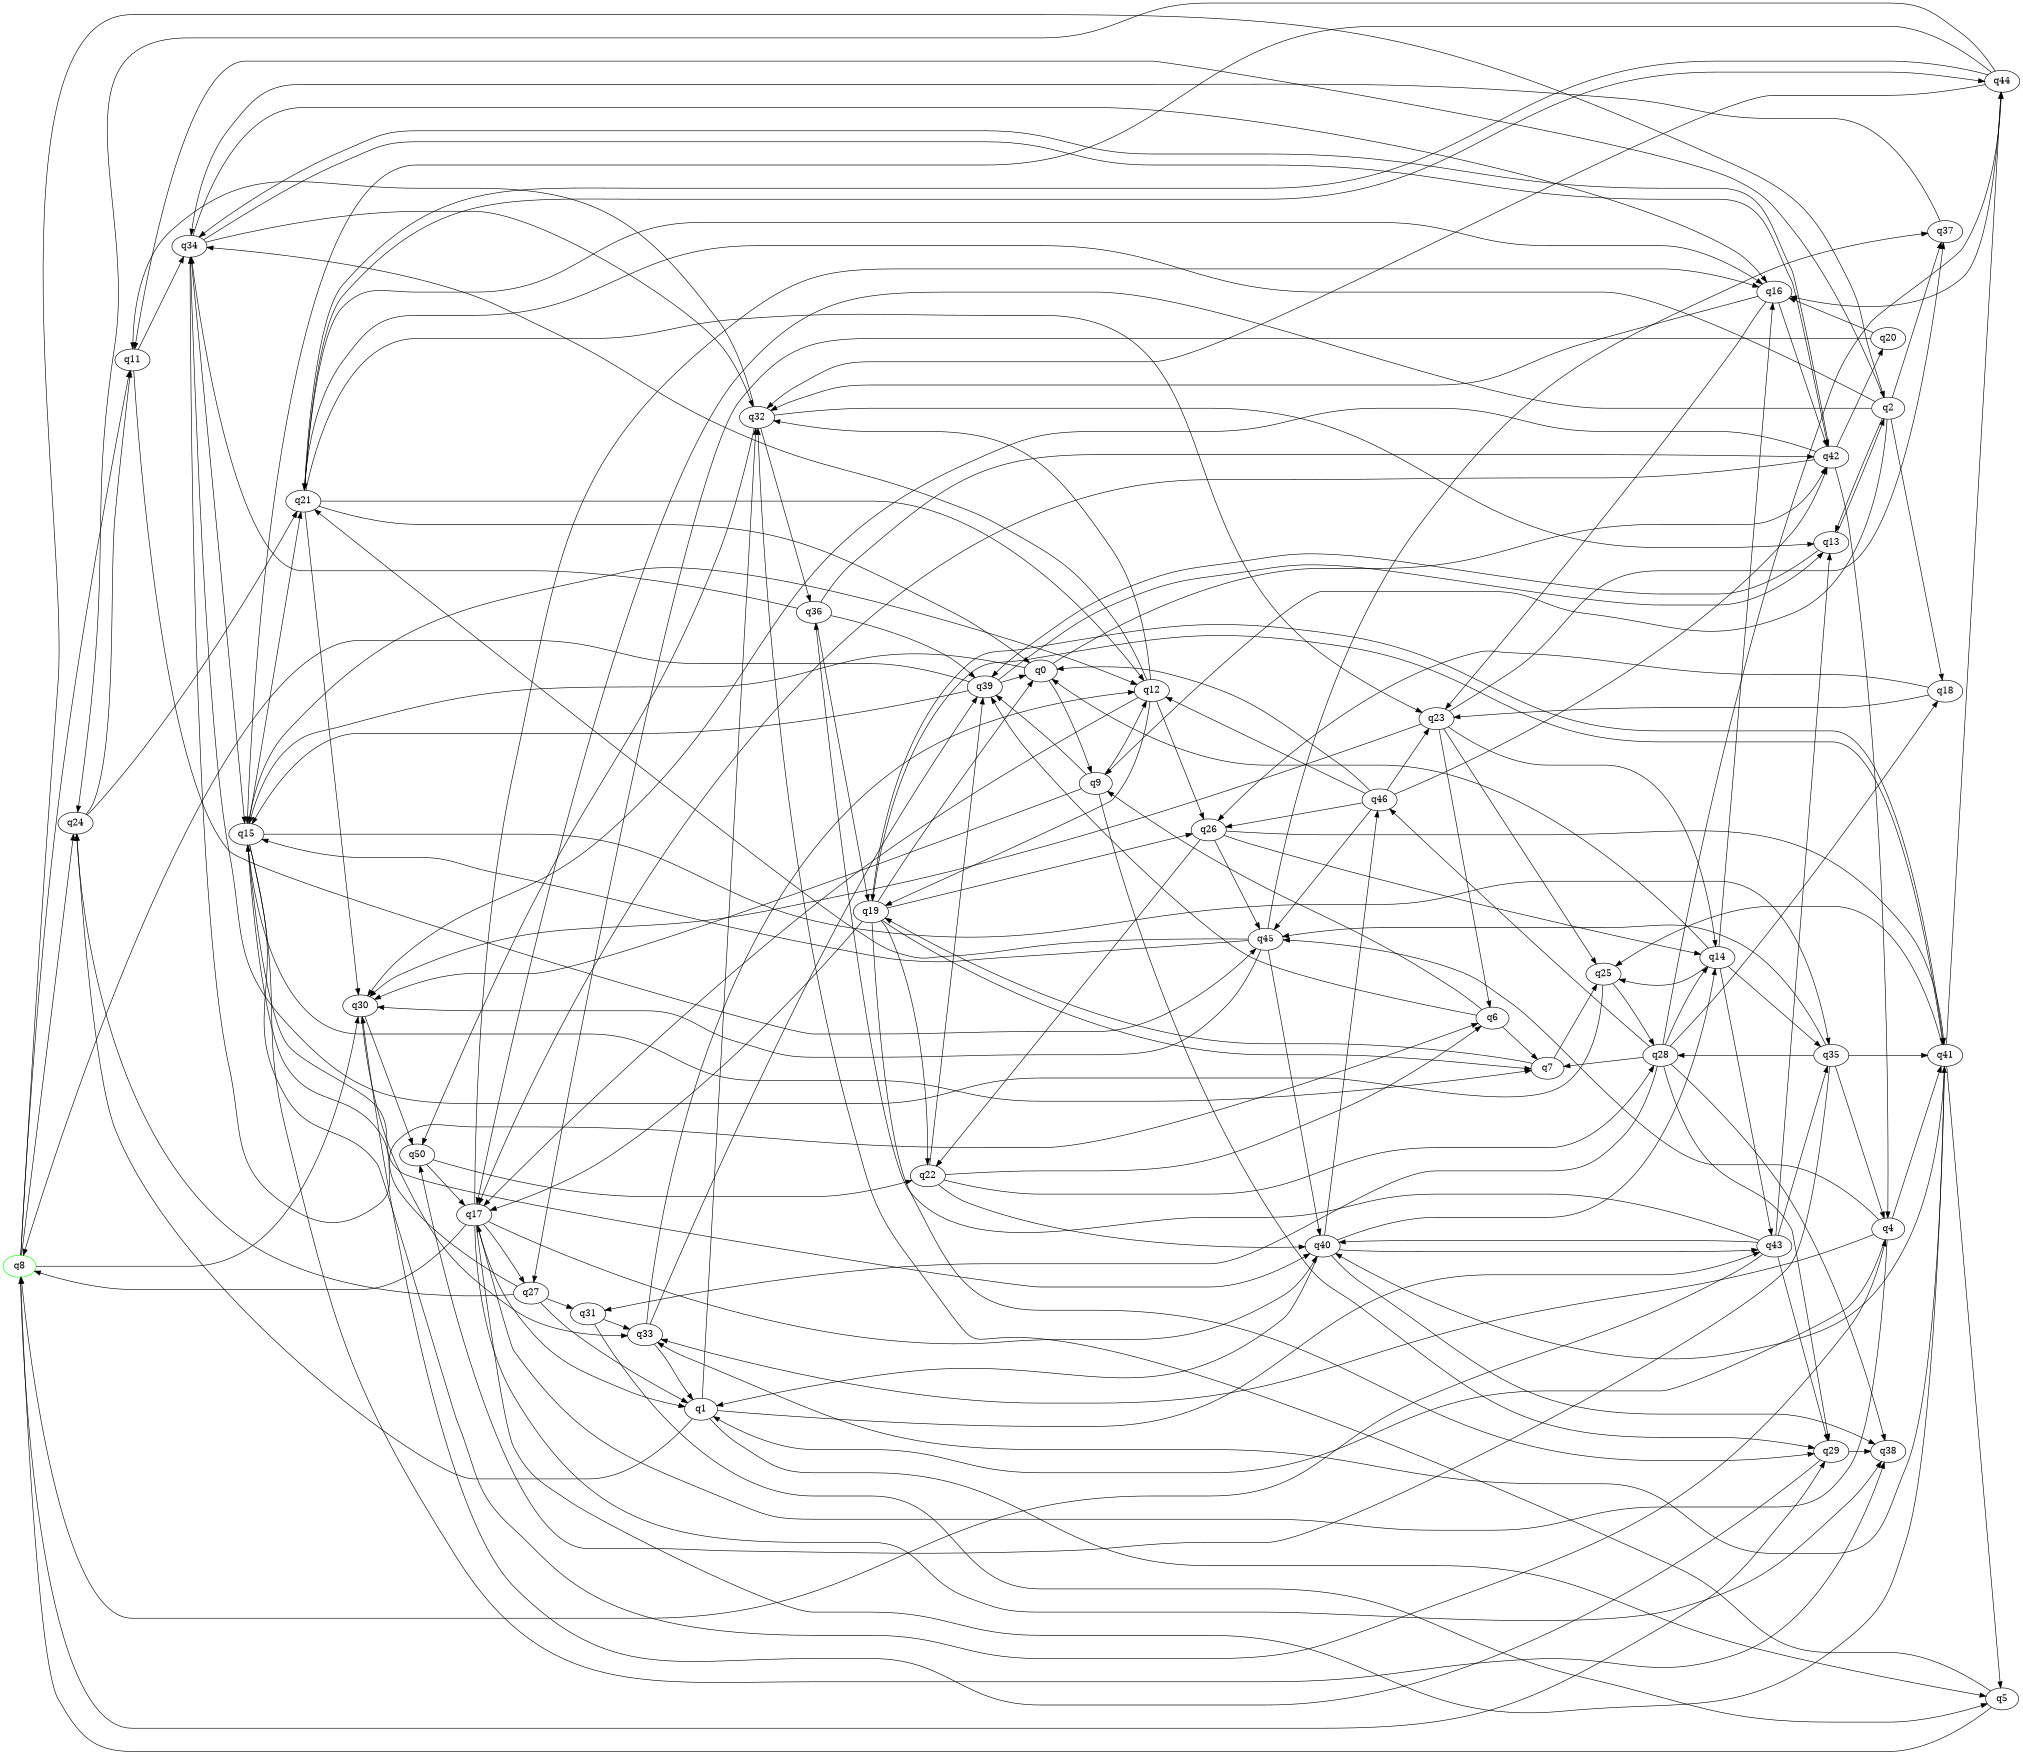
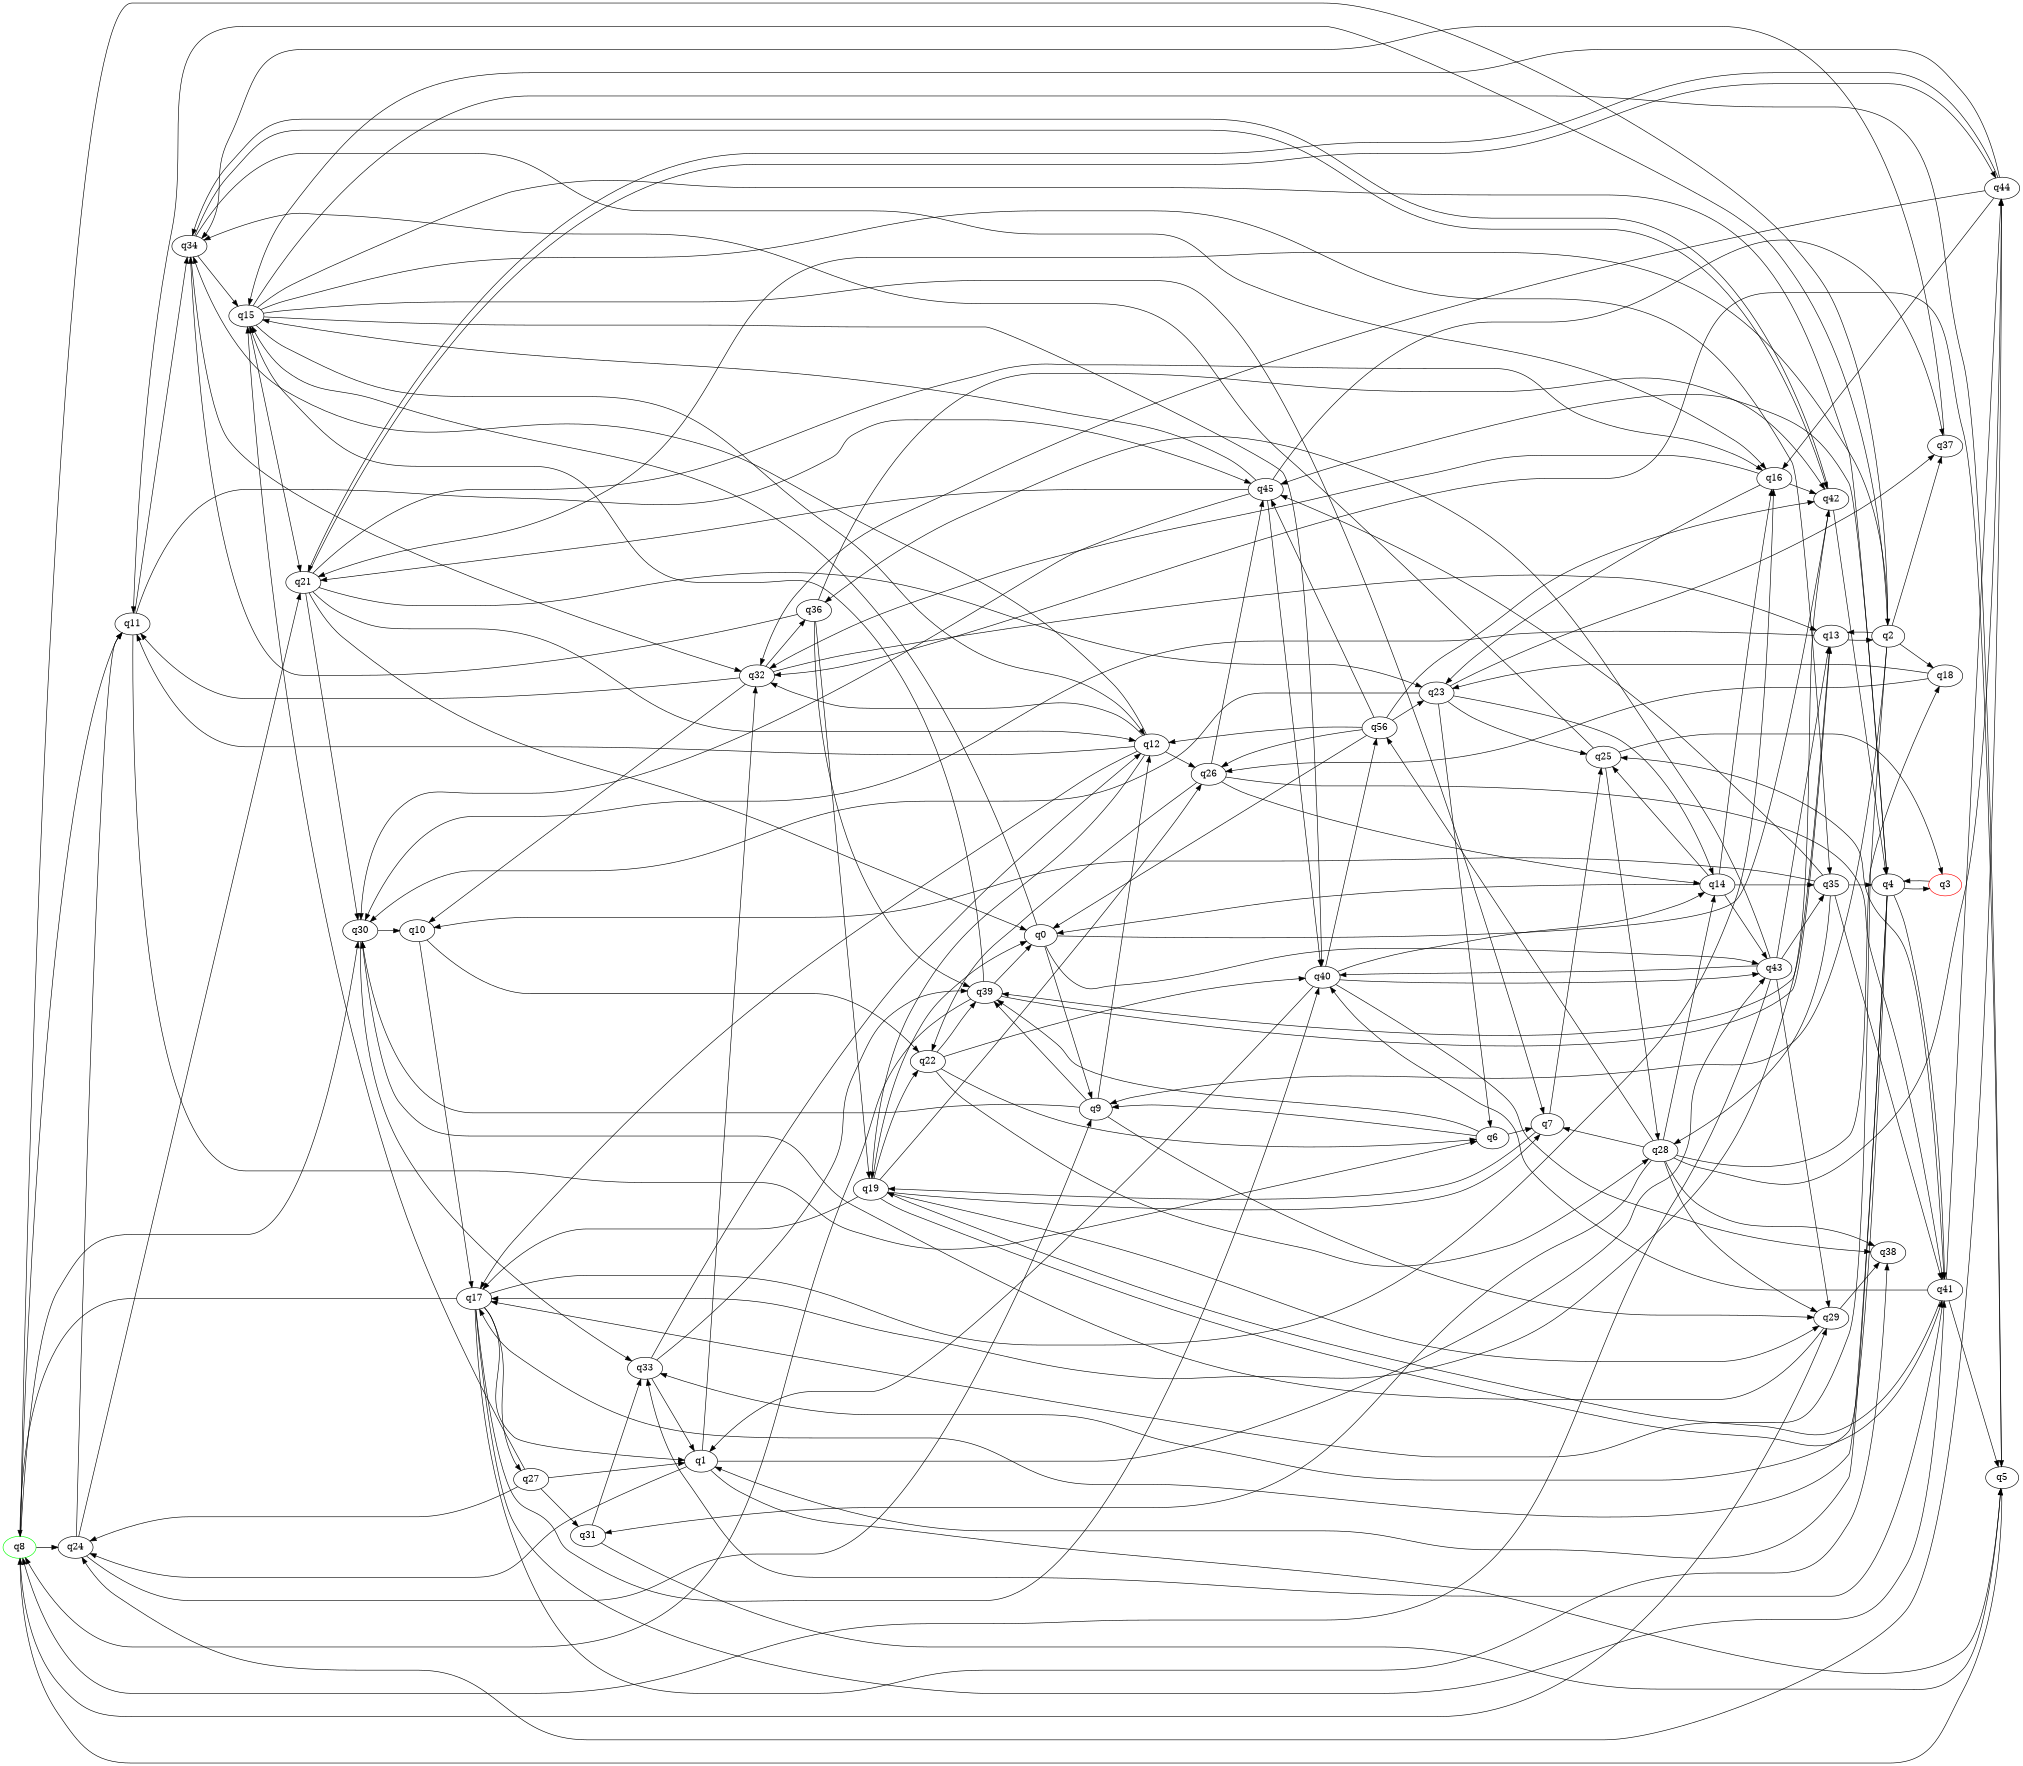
(1888, 339) -> none
(991, 453) -> (1060, 693)
none -> (611, 747)
(1380, 800) -> (1380, 728)
none -> (1945, 885)
none -> (1388, 948)
(417, 1155) -> (417, 931)
(374, 1208) -> (587, 1180)
none -> (703, 1563)
(822, 1682) -> (1709, 105)
